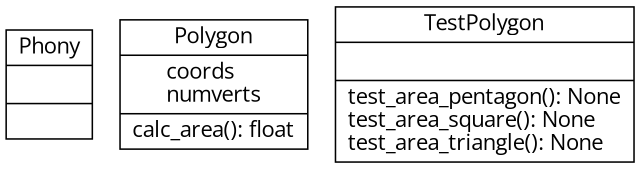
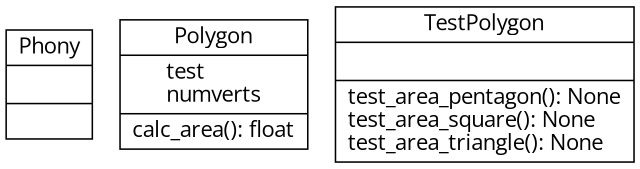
(201, 72) -> (185, 72)
